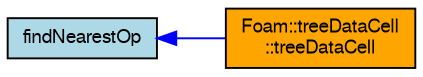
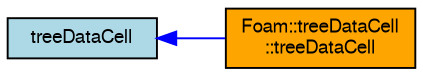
(82, 38) -> (82, 38)
